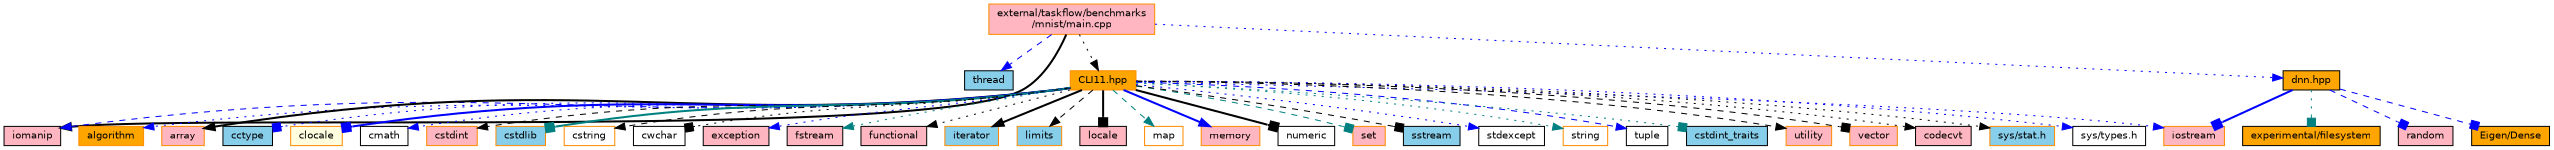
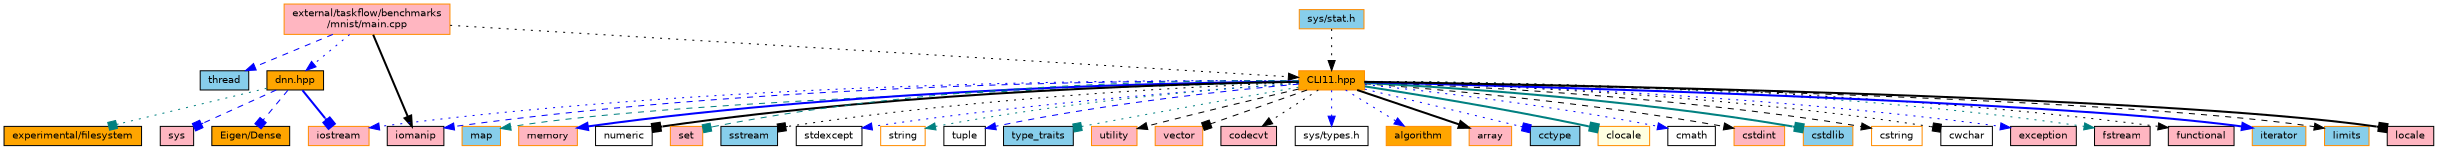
(1559, 92) -> (1332, 45)
(711, 105) -> (1477, 105)
(1042, 106) -> (1804, 97)
(1303, 111) -> (1043, 98)
(1164, 136) -> (481, 136)
(1727, 136) -> (1038, 136)
(2426, 136) -> (177, 136)
